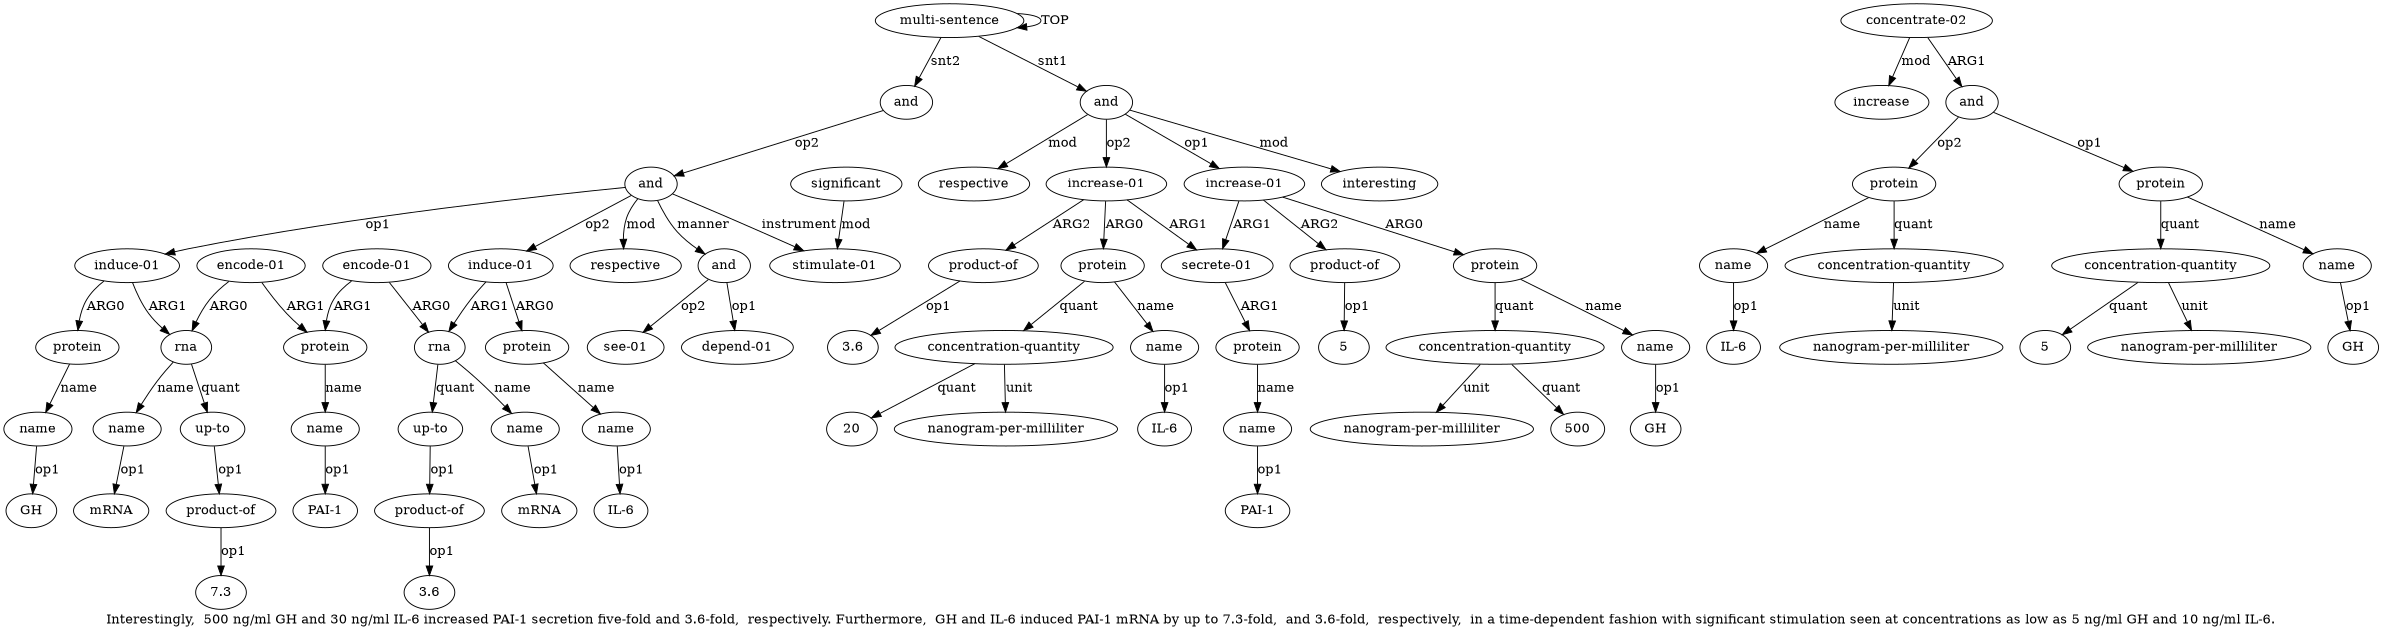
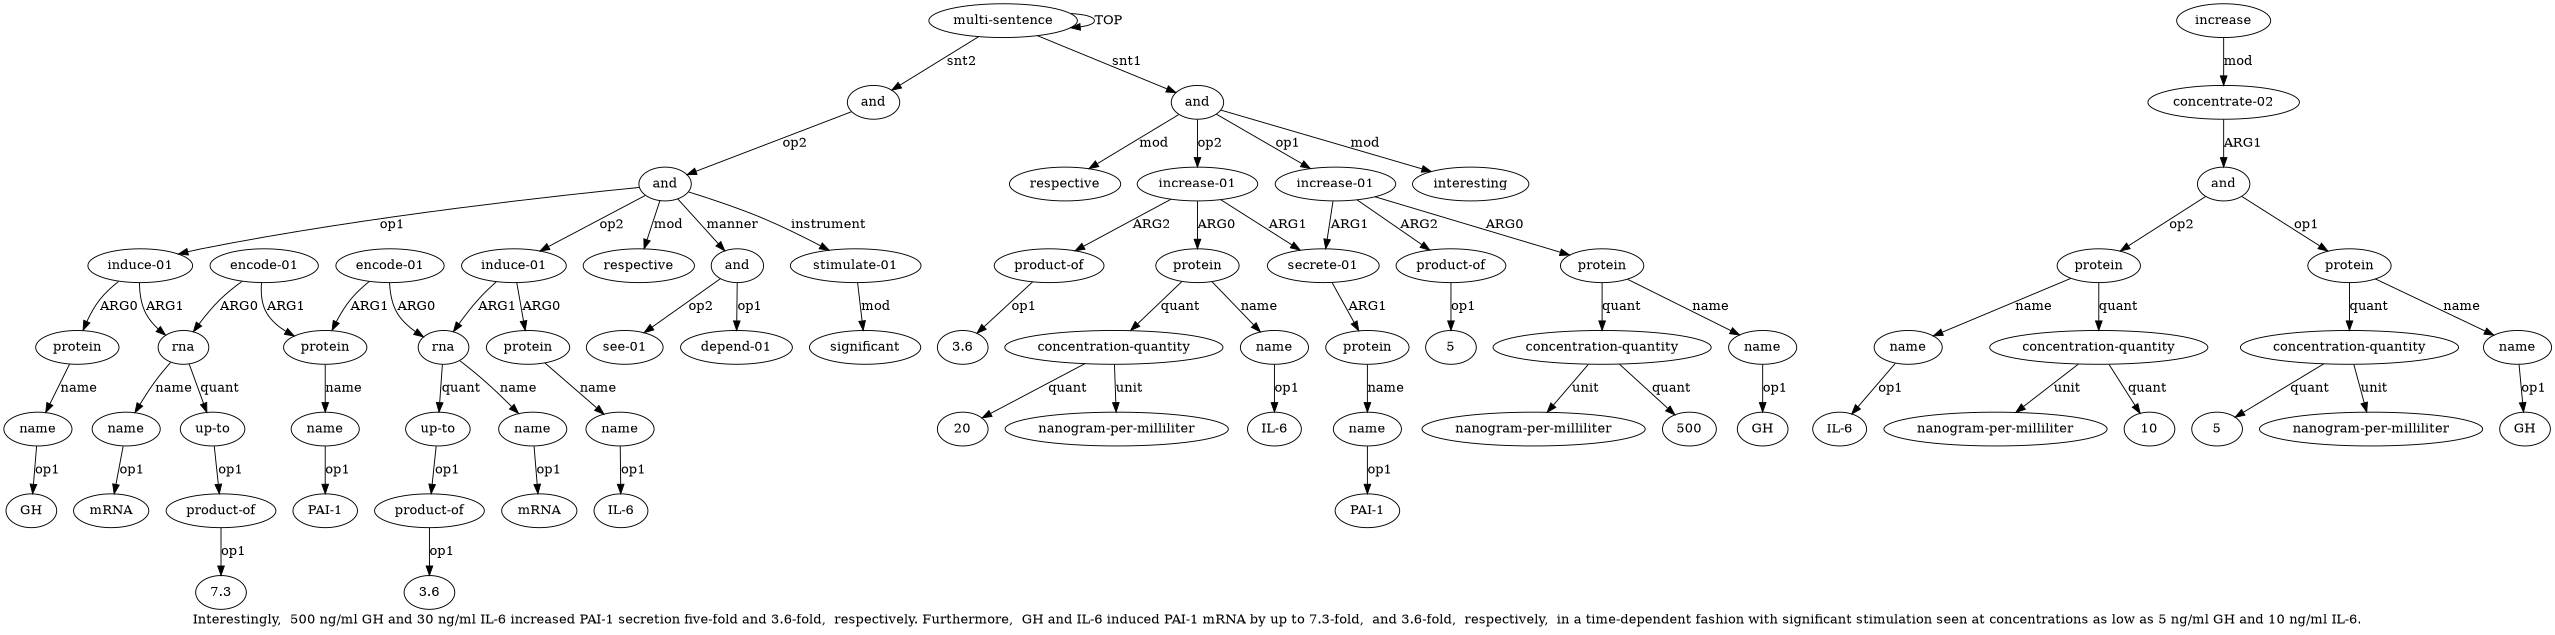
(1901, 57) -> (2224, 57)
(841, 220) -> (860, 302)
none -> (2149, 429)
